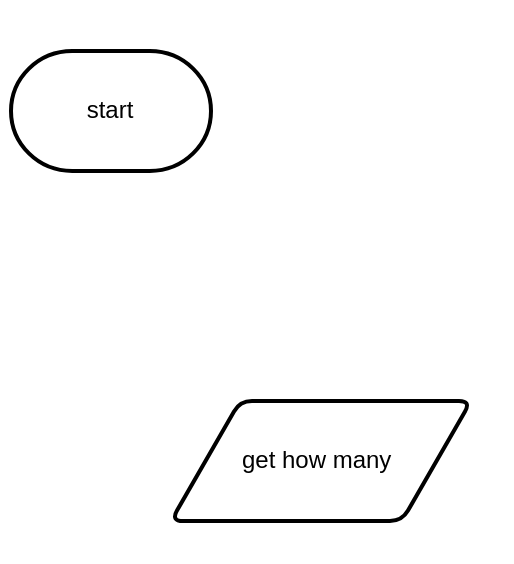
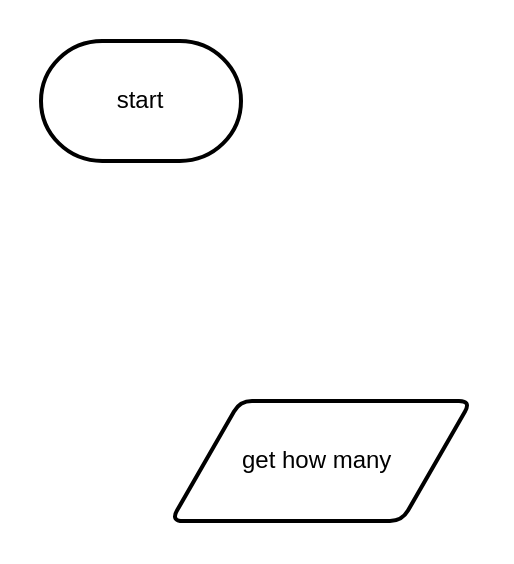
(111, 111) -> (141, 101)
